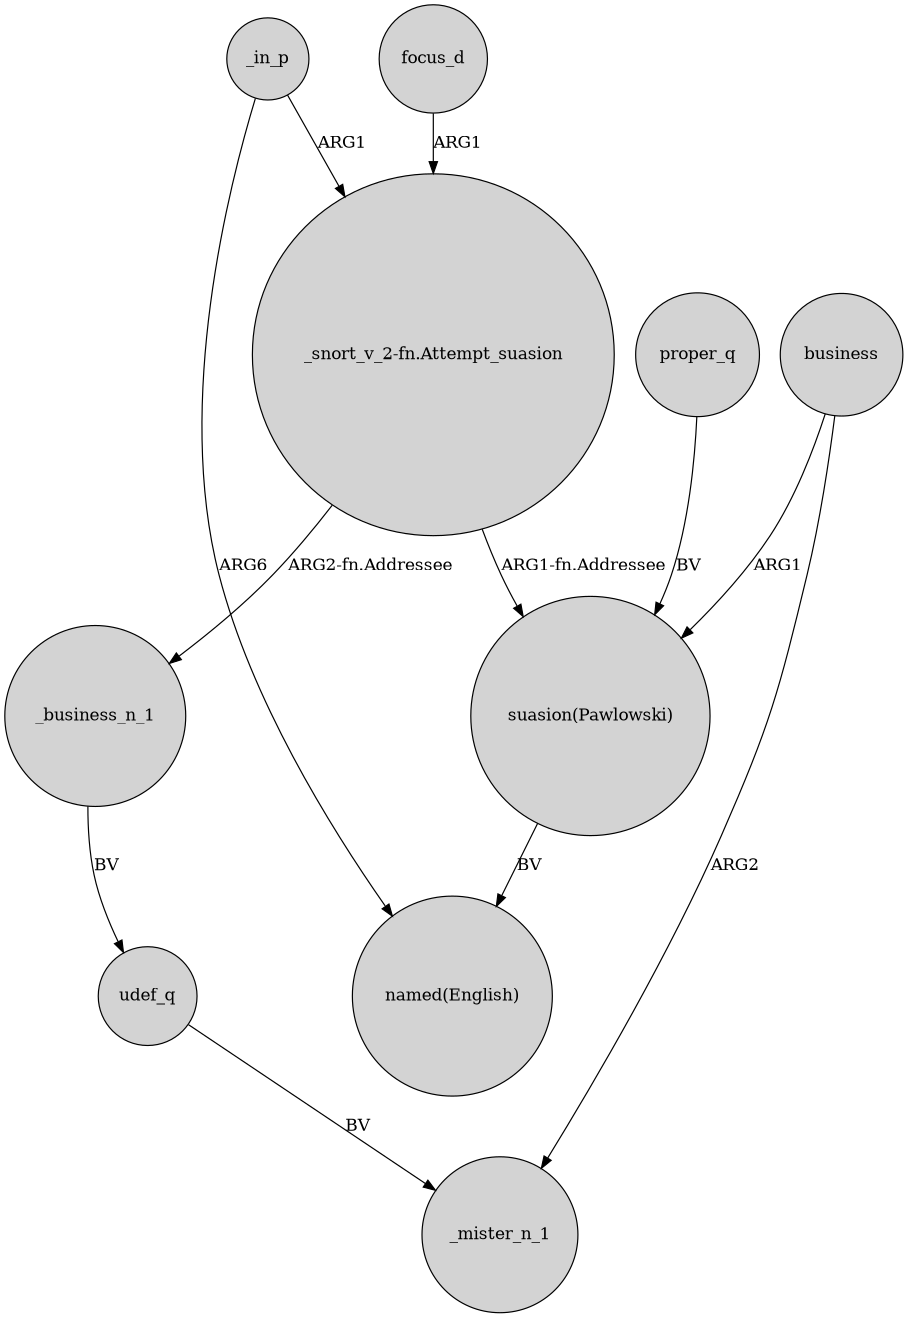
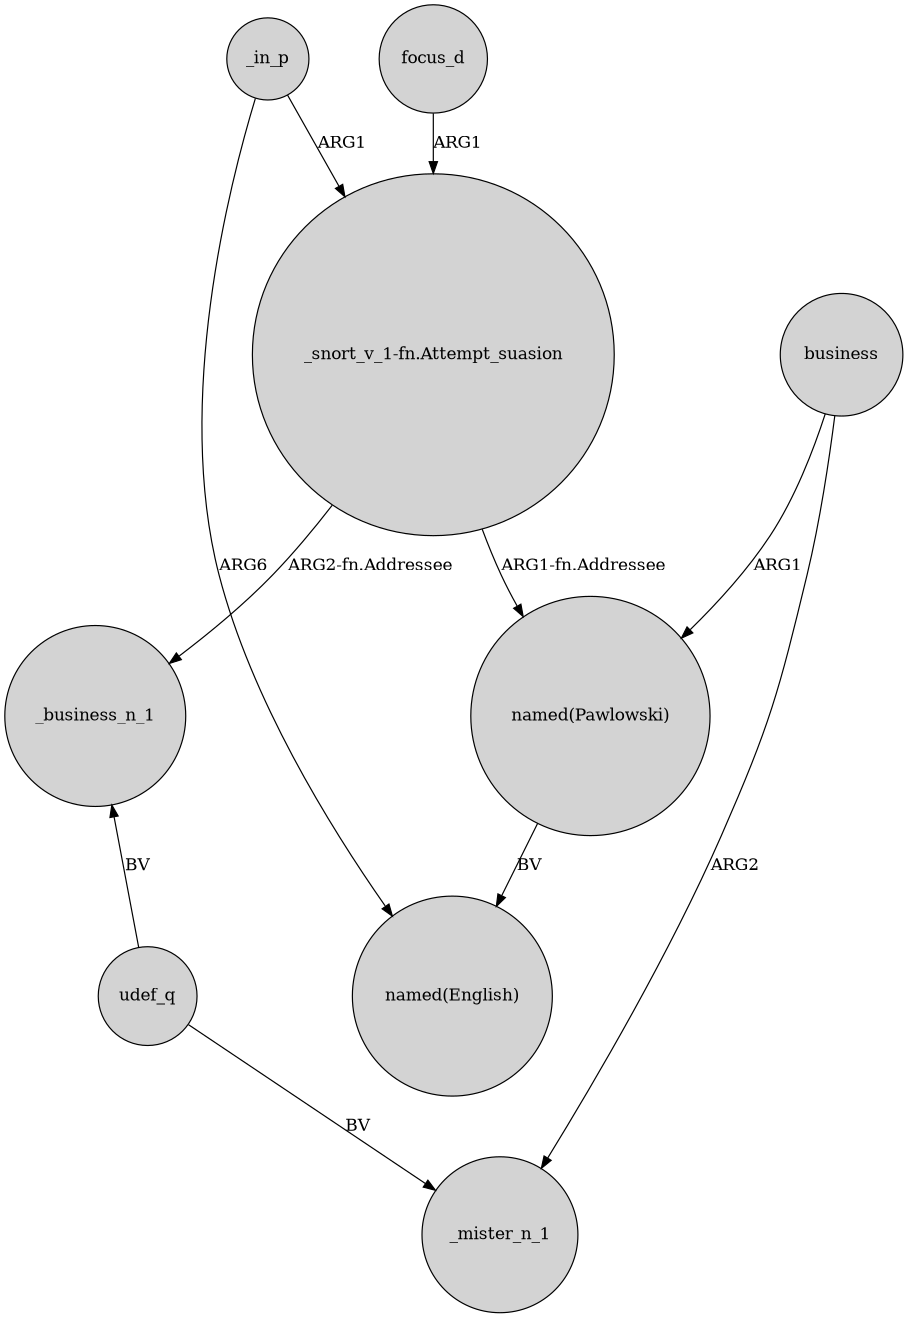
(433, 355) -> (433, 355)
(698, 355) -> none
(590, 716) -> (590, 716)
(94, 876) -> (126, 882)
